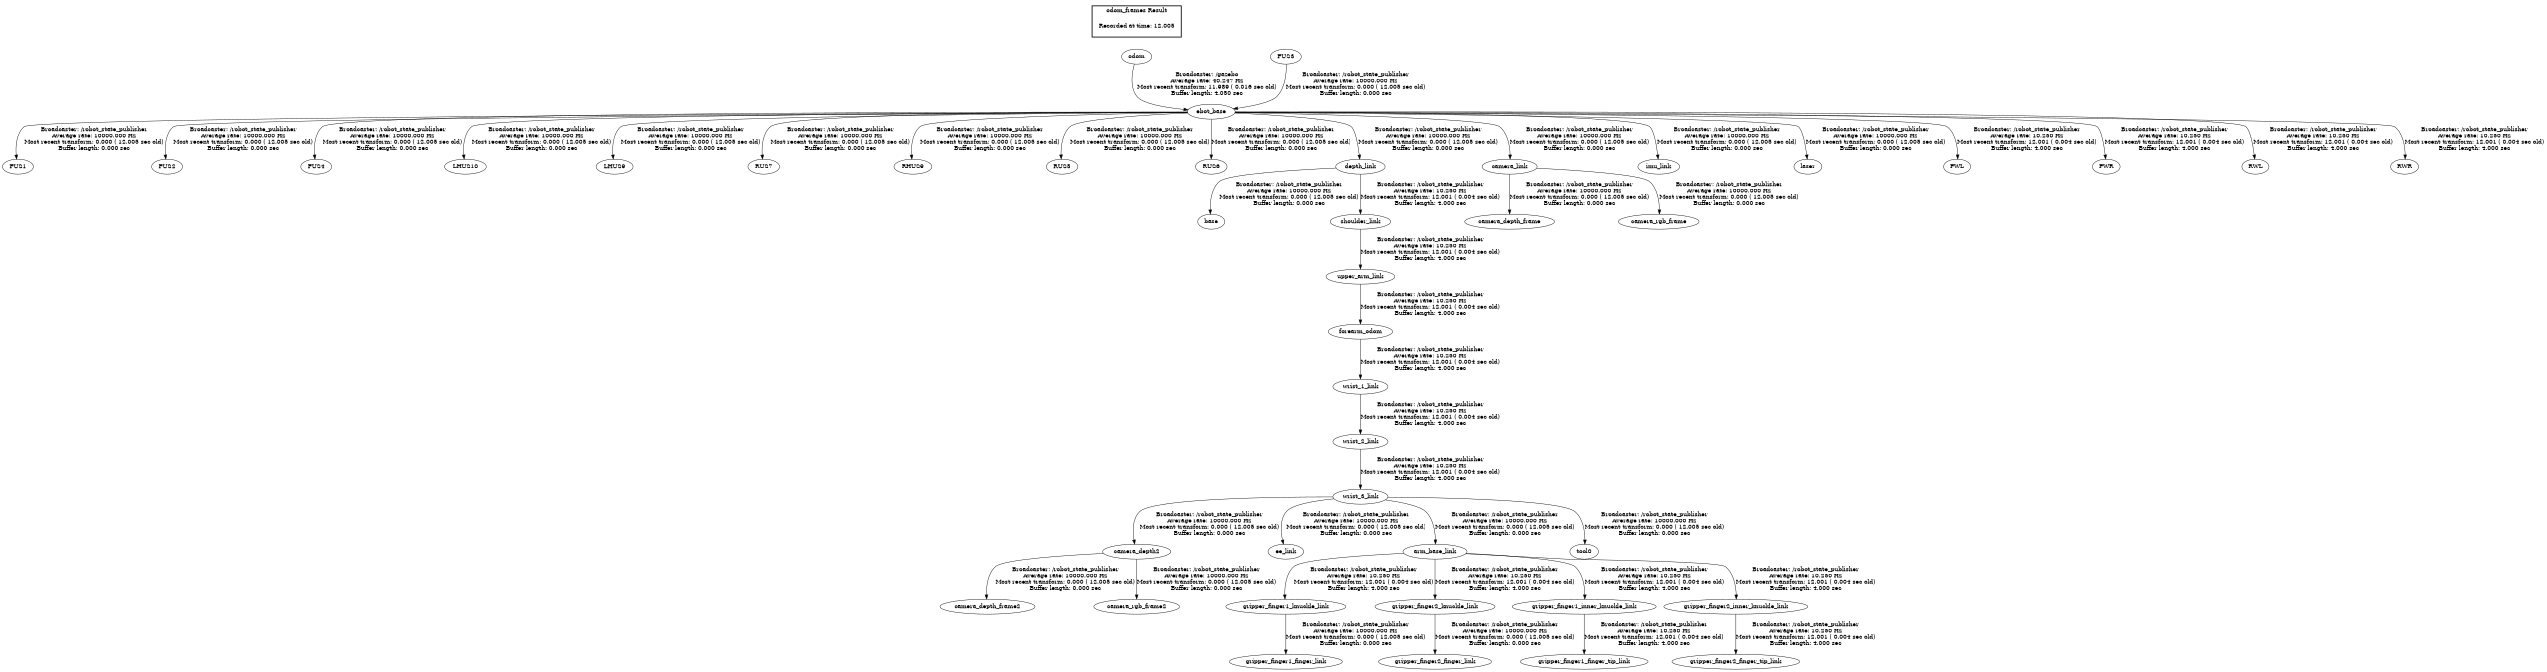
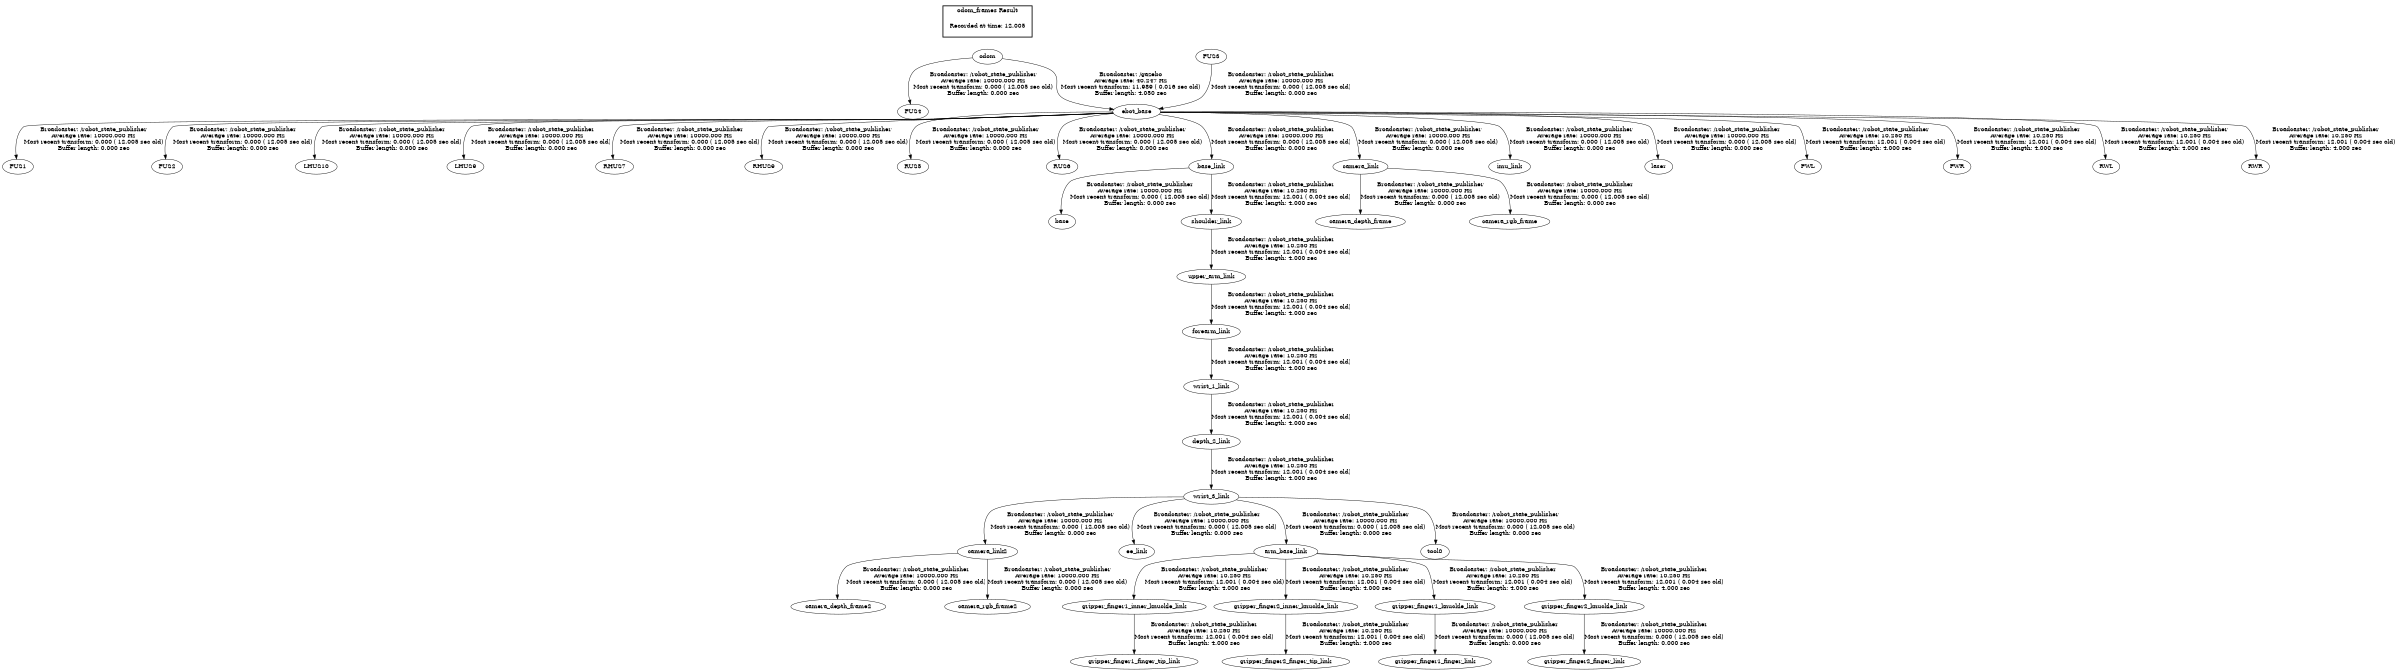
(740, 114) -> (927, 65)
(764, 167) -> (615, 167)
(1360, 167) -> (1211, 167)
(1360, 332) -> (1211, 332)
(1360, 442) -> (1211, 442)
(1137, 552) -> (988, 552)
